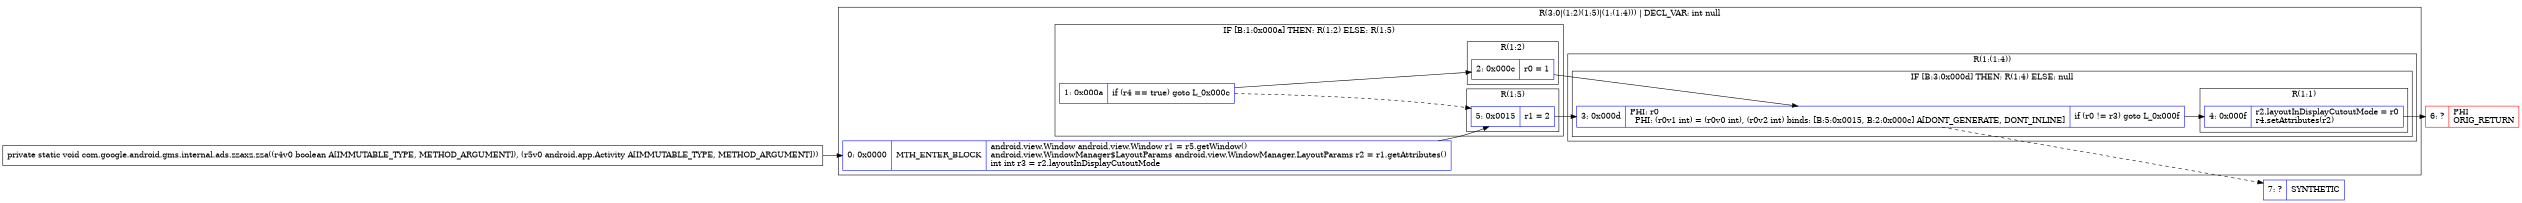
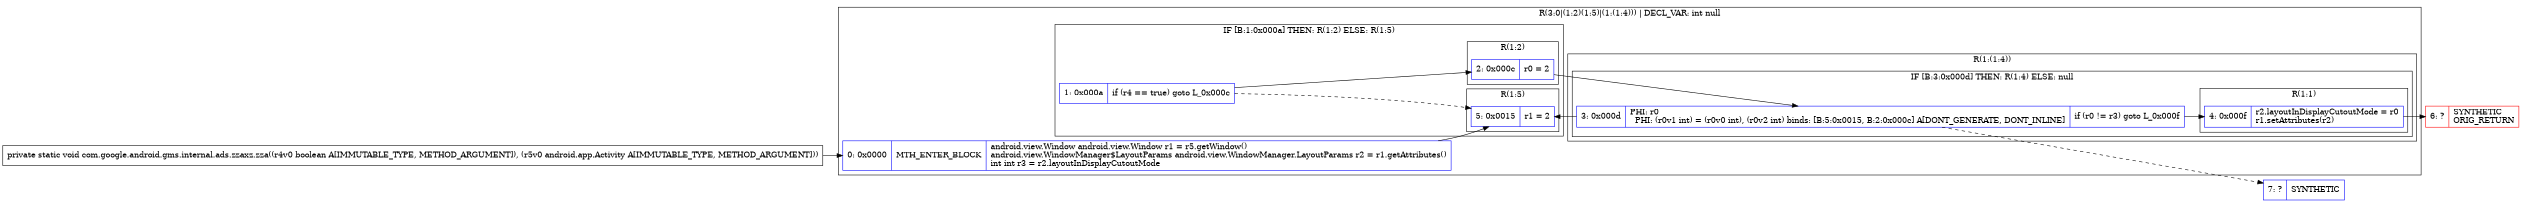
(1537, 69) -> (1537, 69)
(2461, 112) -> (2478, 112)
(1563, 117) -> (1568, 117)
(2295, 121) -> (2295, 121)
